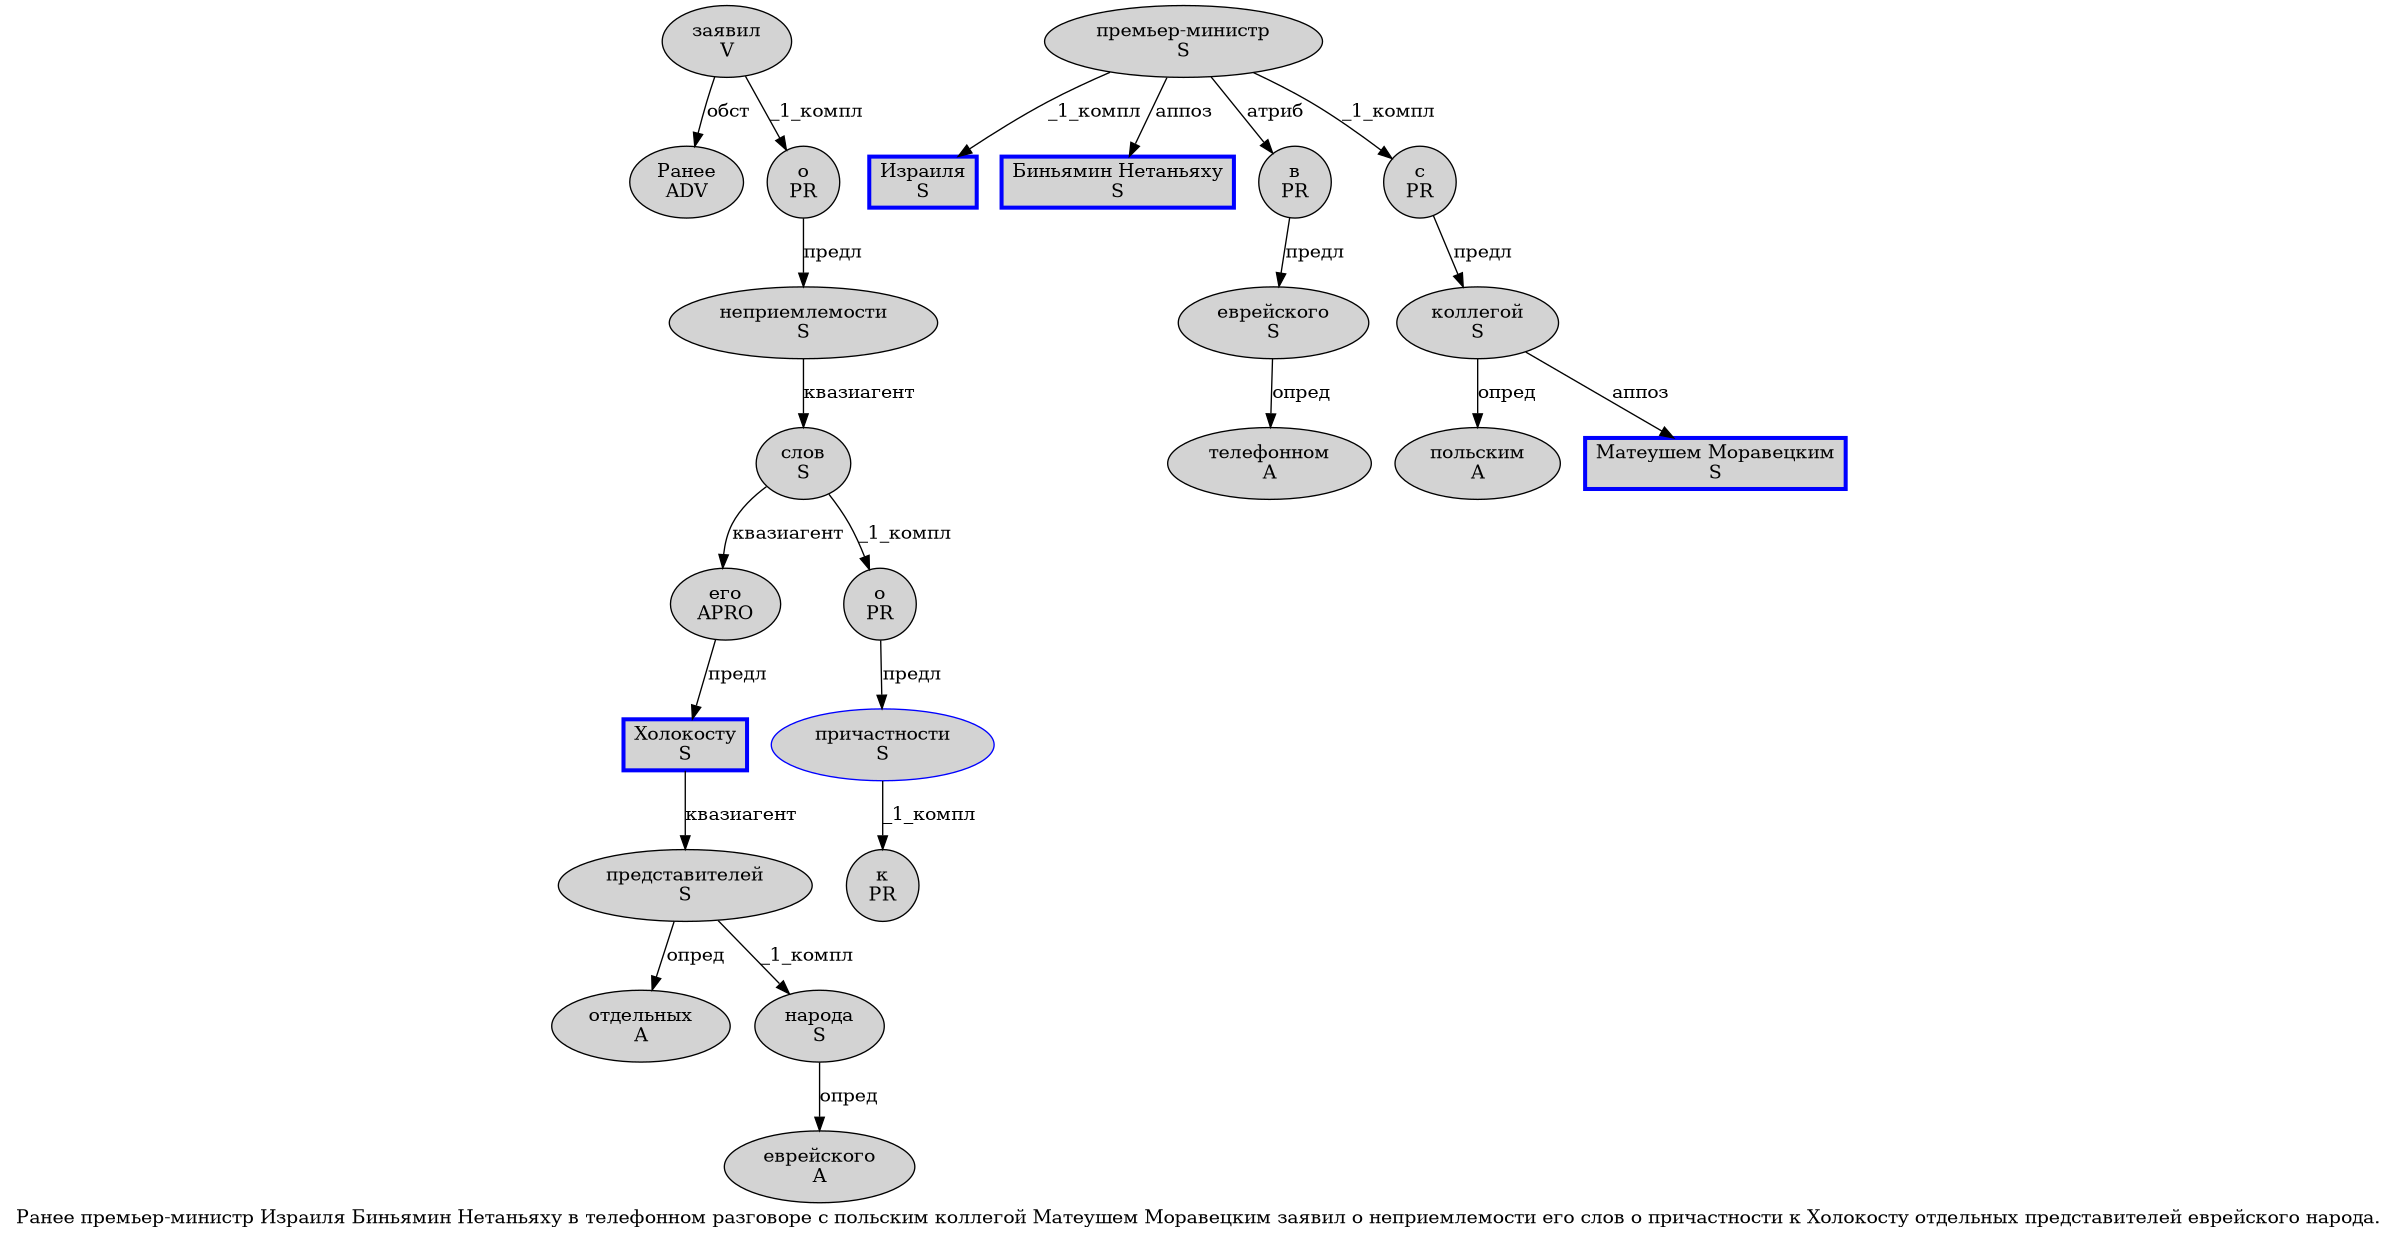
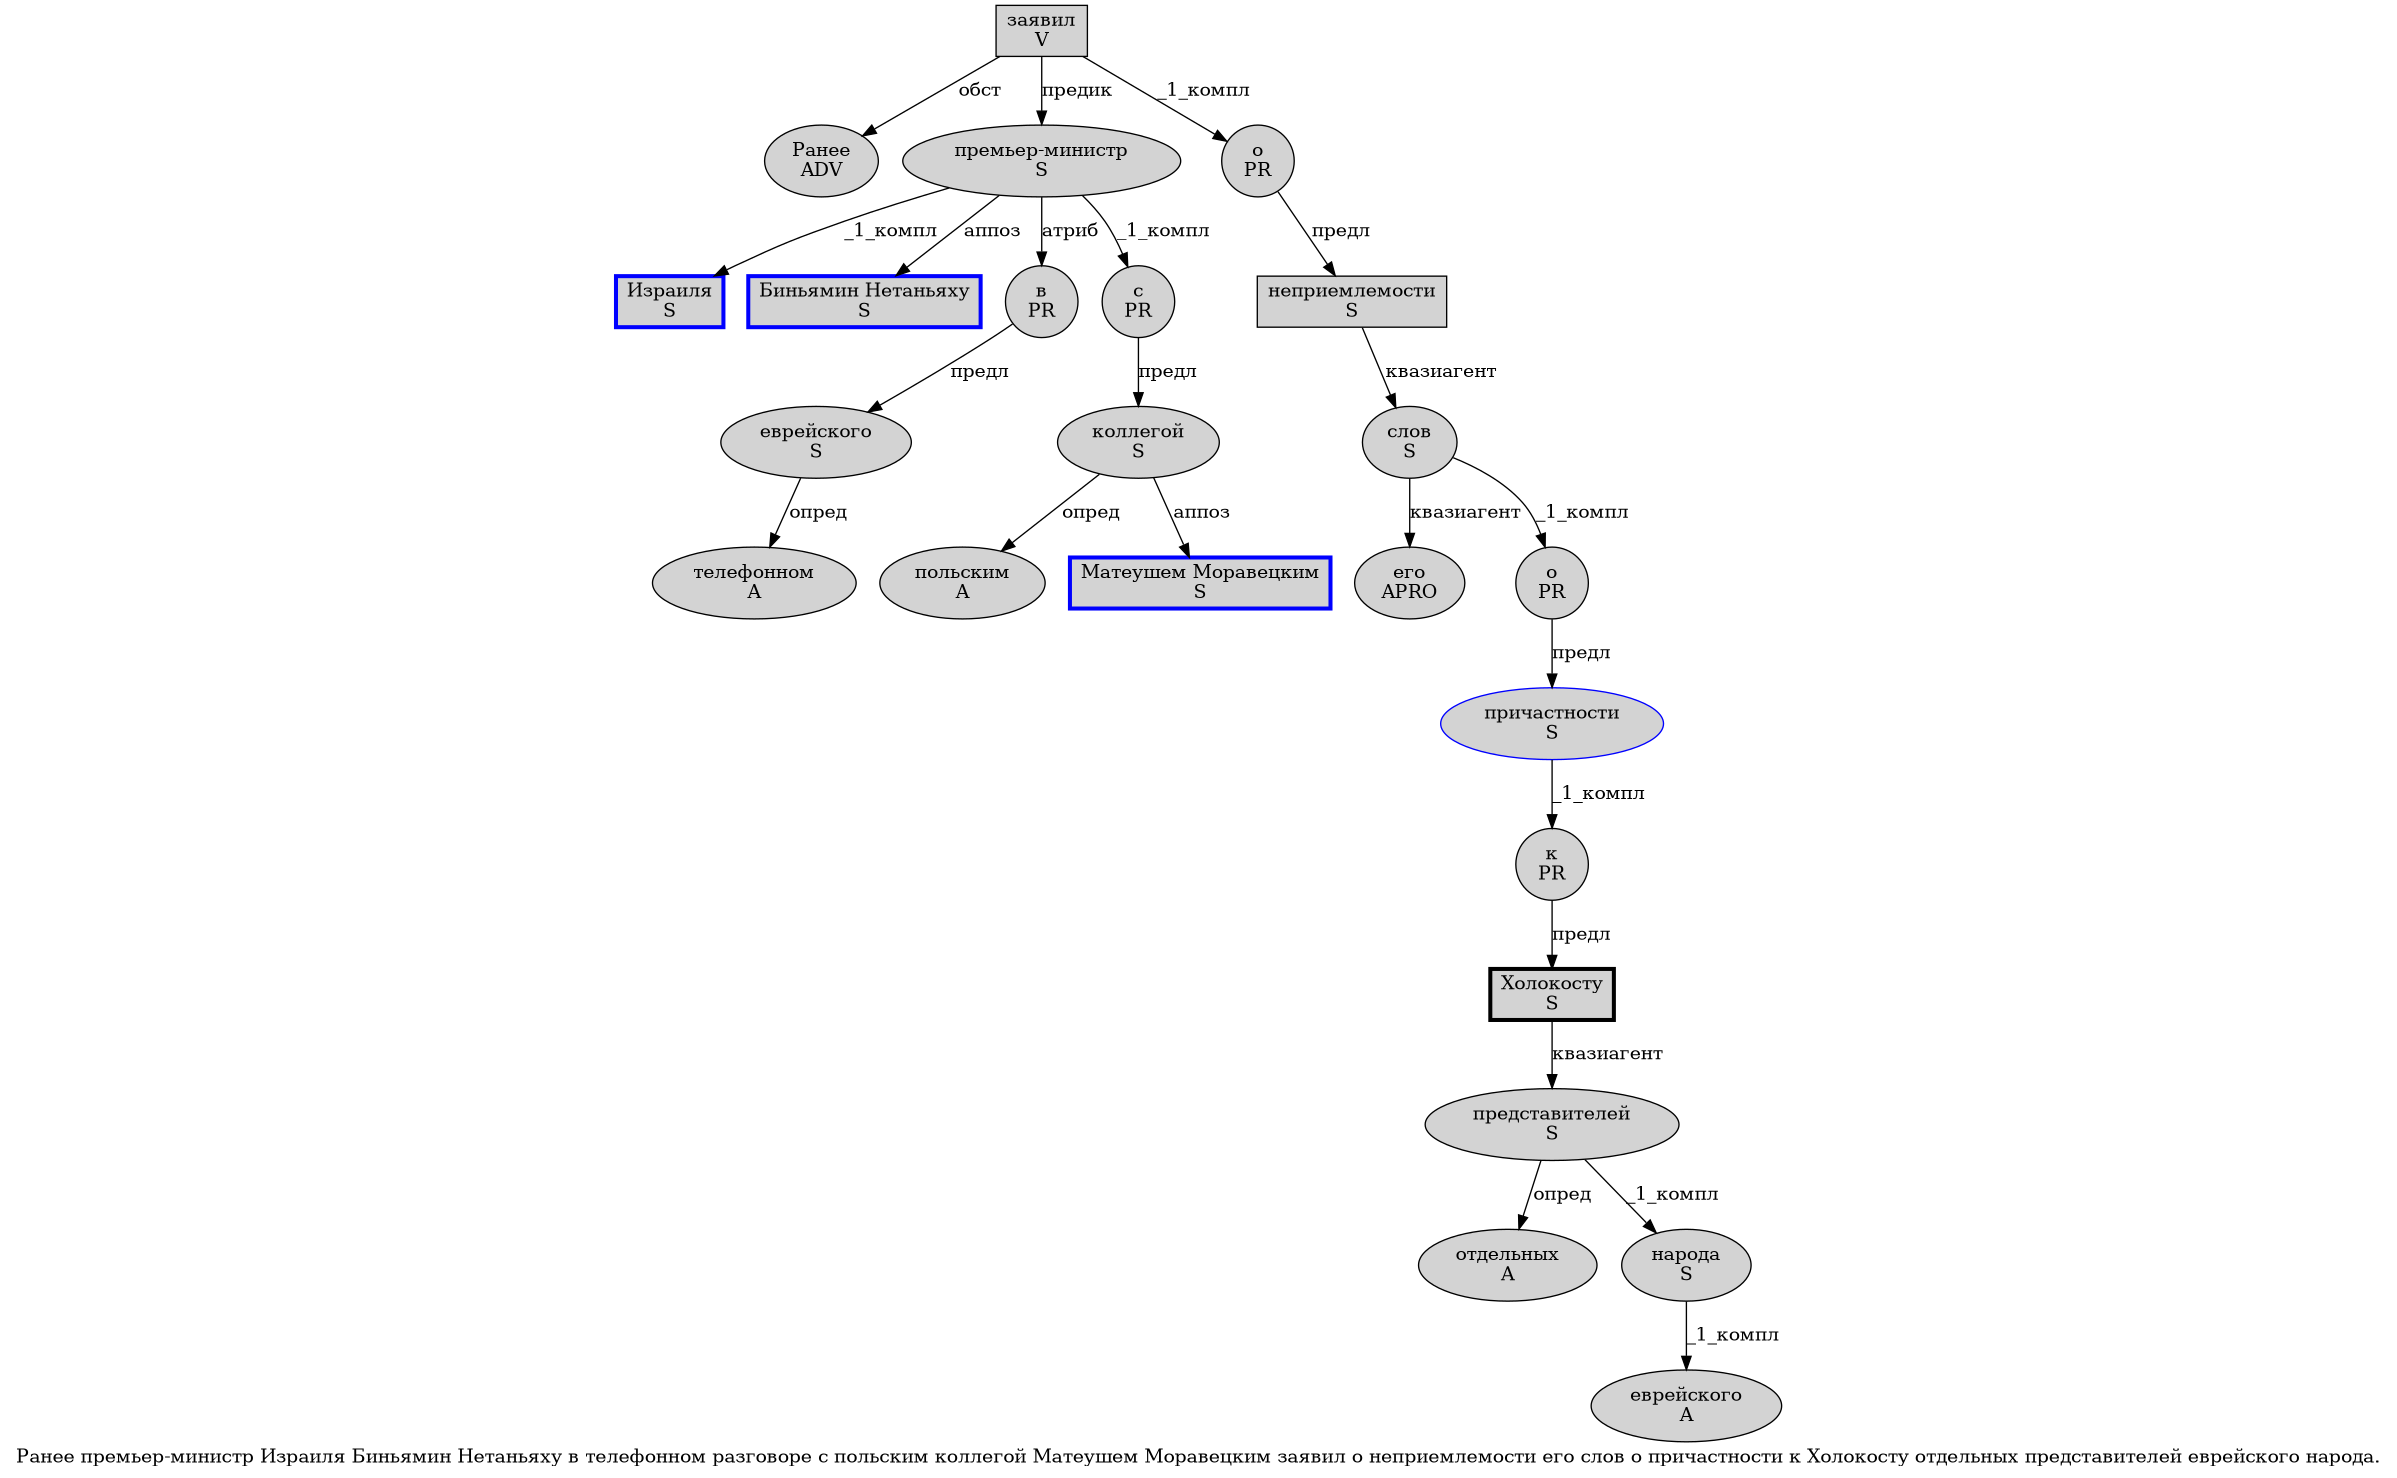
(727, 41) -> (1042, 31)
none -> (1042, 84)
(803, 323) -> (1352, 302)
(706, 673) -> (1552, 928)
(685, 745) -> (1552, 995)
(848, 1096) -> (1733, 1336)
